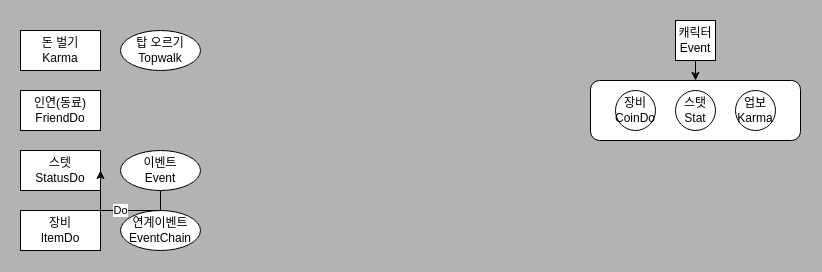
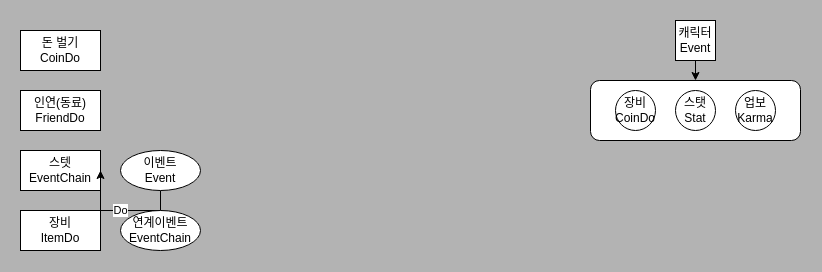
(61, 51) -> (61, 51)
(161, 51) -> none
(61, 171) -> (61, 171)
